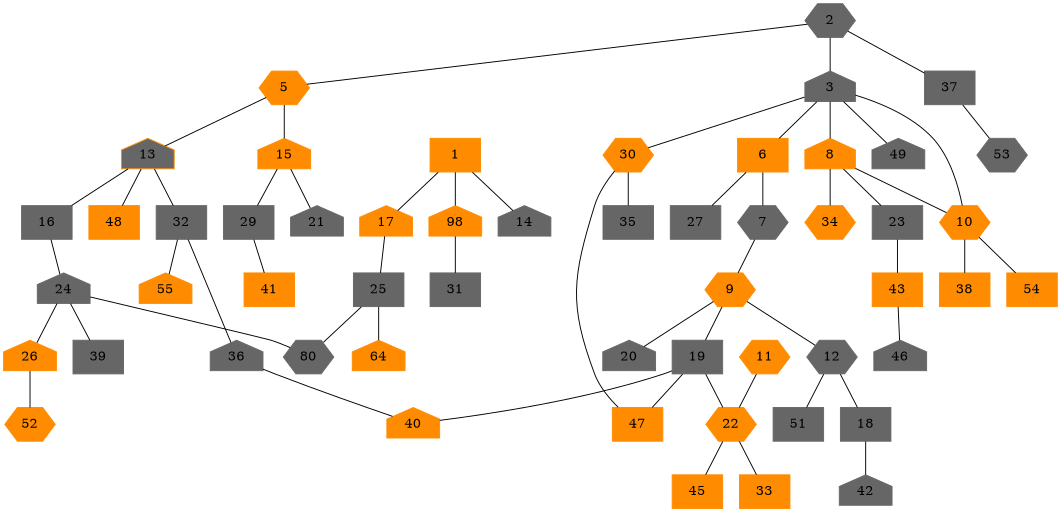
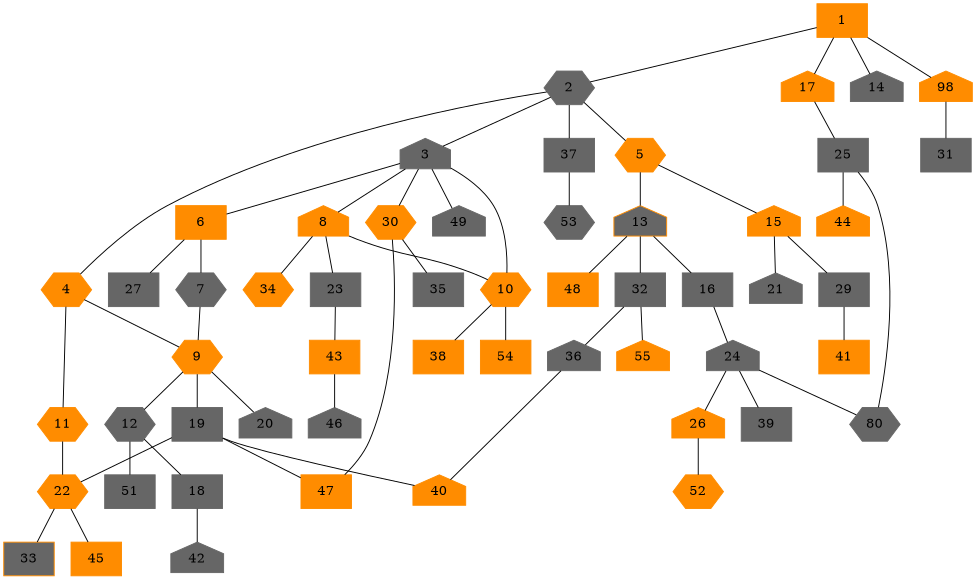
none -> (703, 55)
none -> (66, 290)
(379, 357) -> (843, 222)
(765, 492) -> (29, 559)
